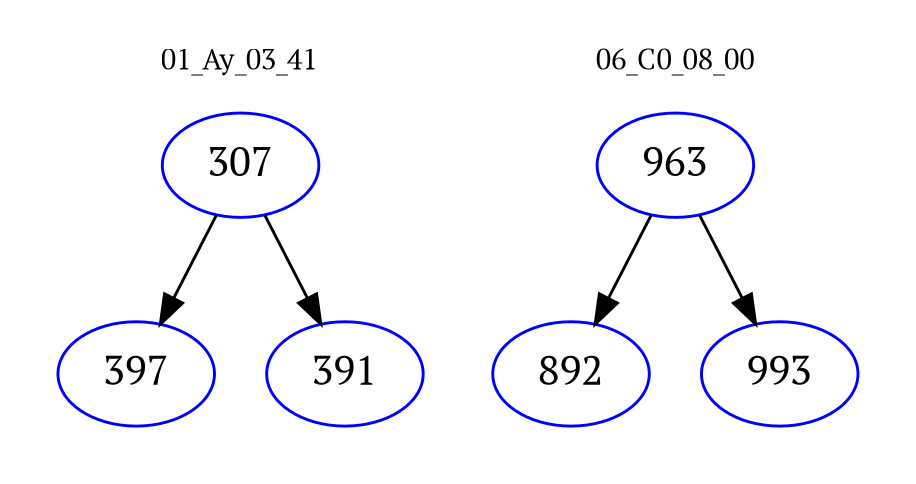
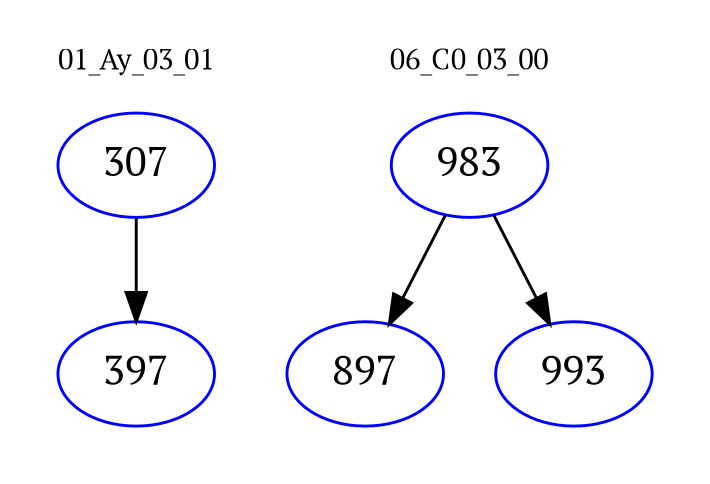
(241, 62) -> (138, 62)
(675, 62) -> (470, 62)
(675, 165) -> (470, 165)
(345, 374) -> none
(571, 374) -> (365, 374)
